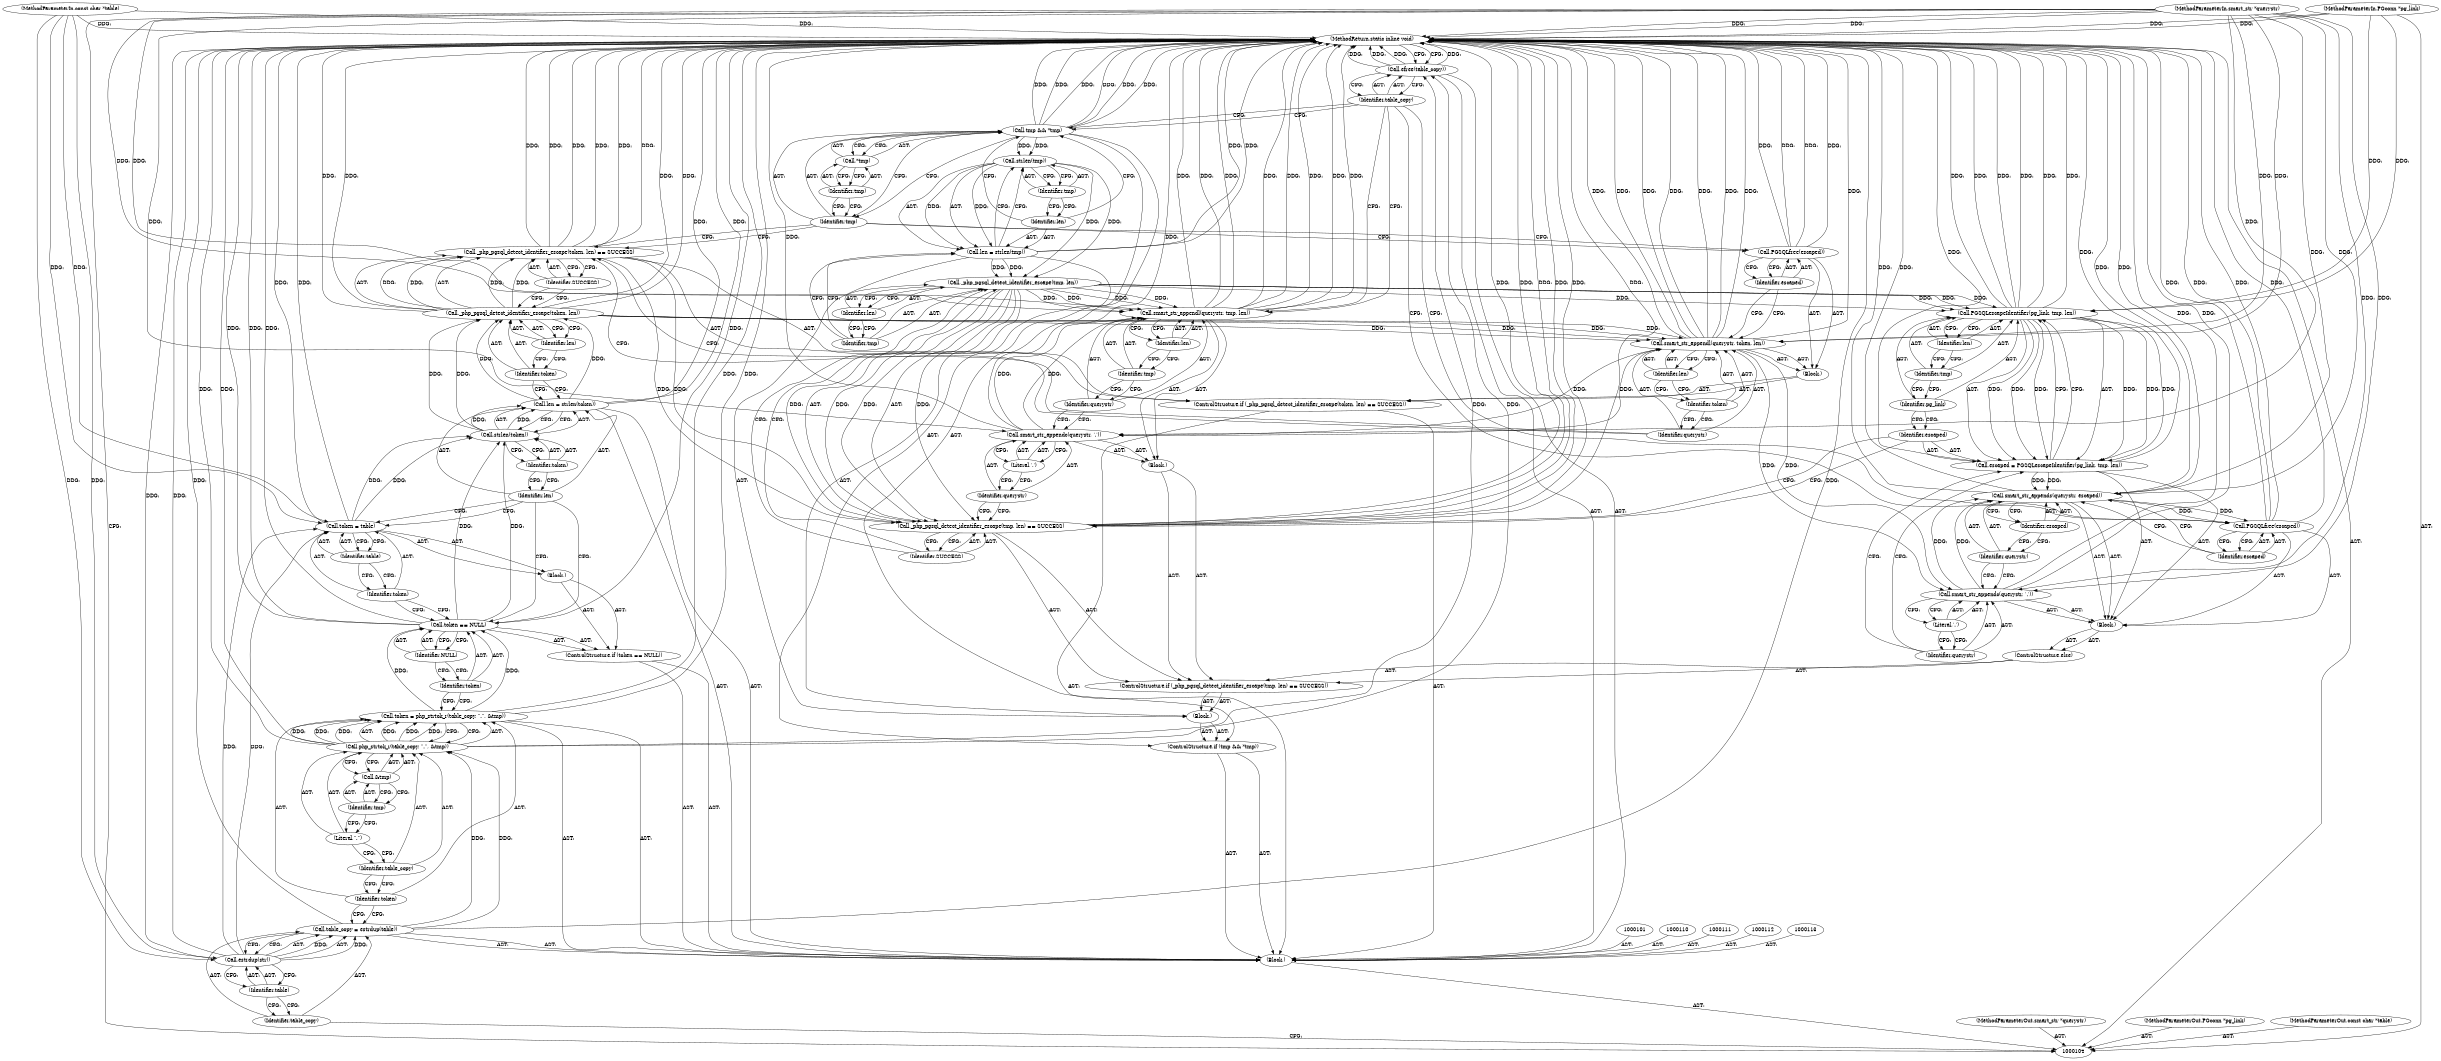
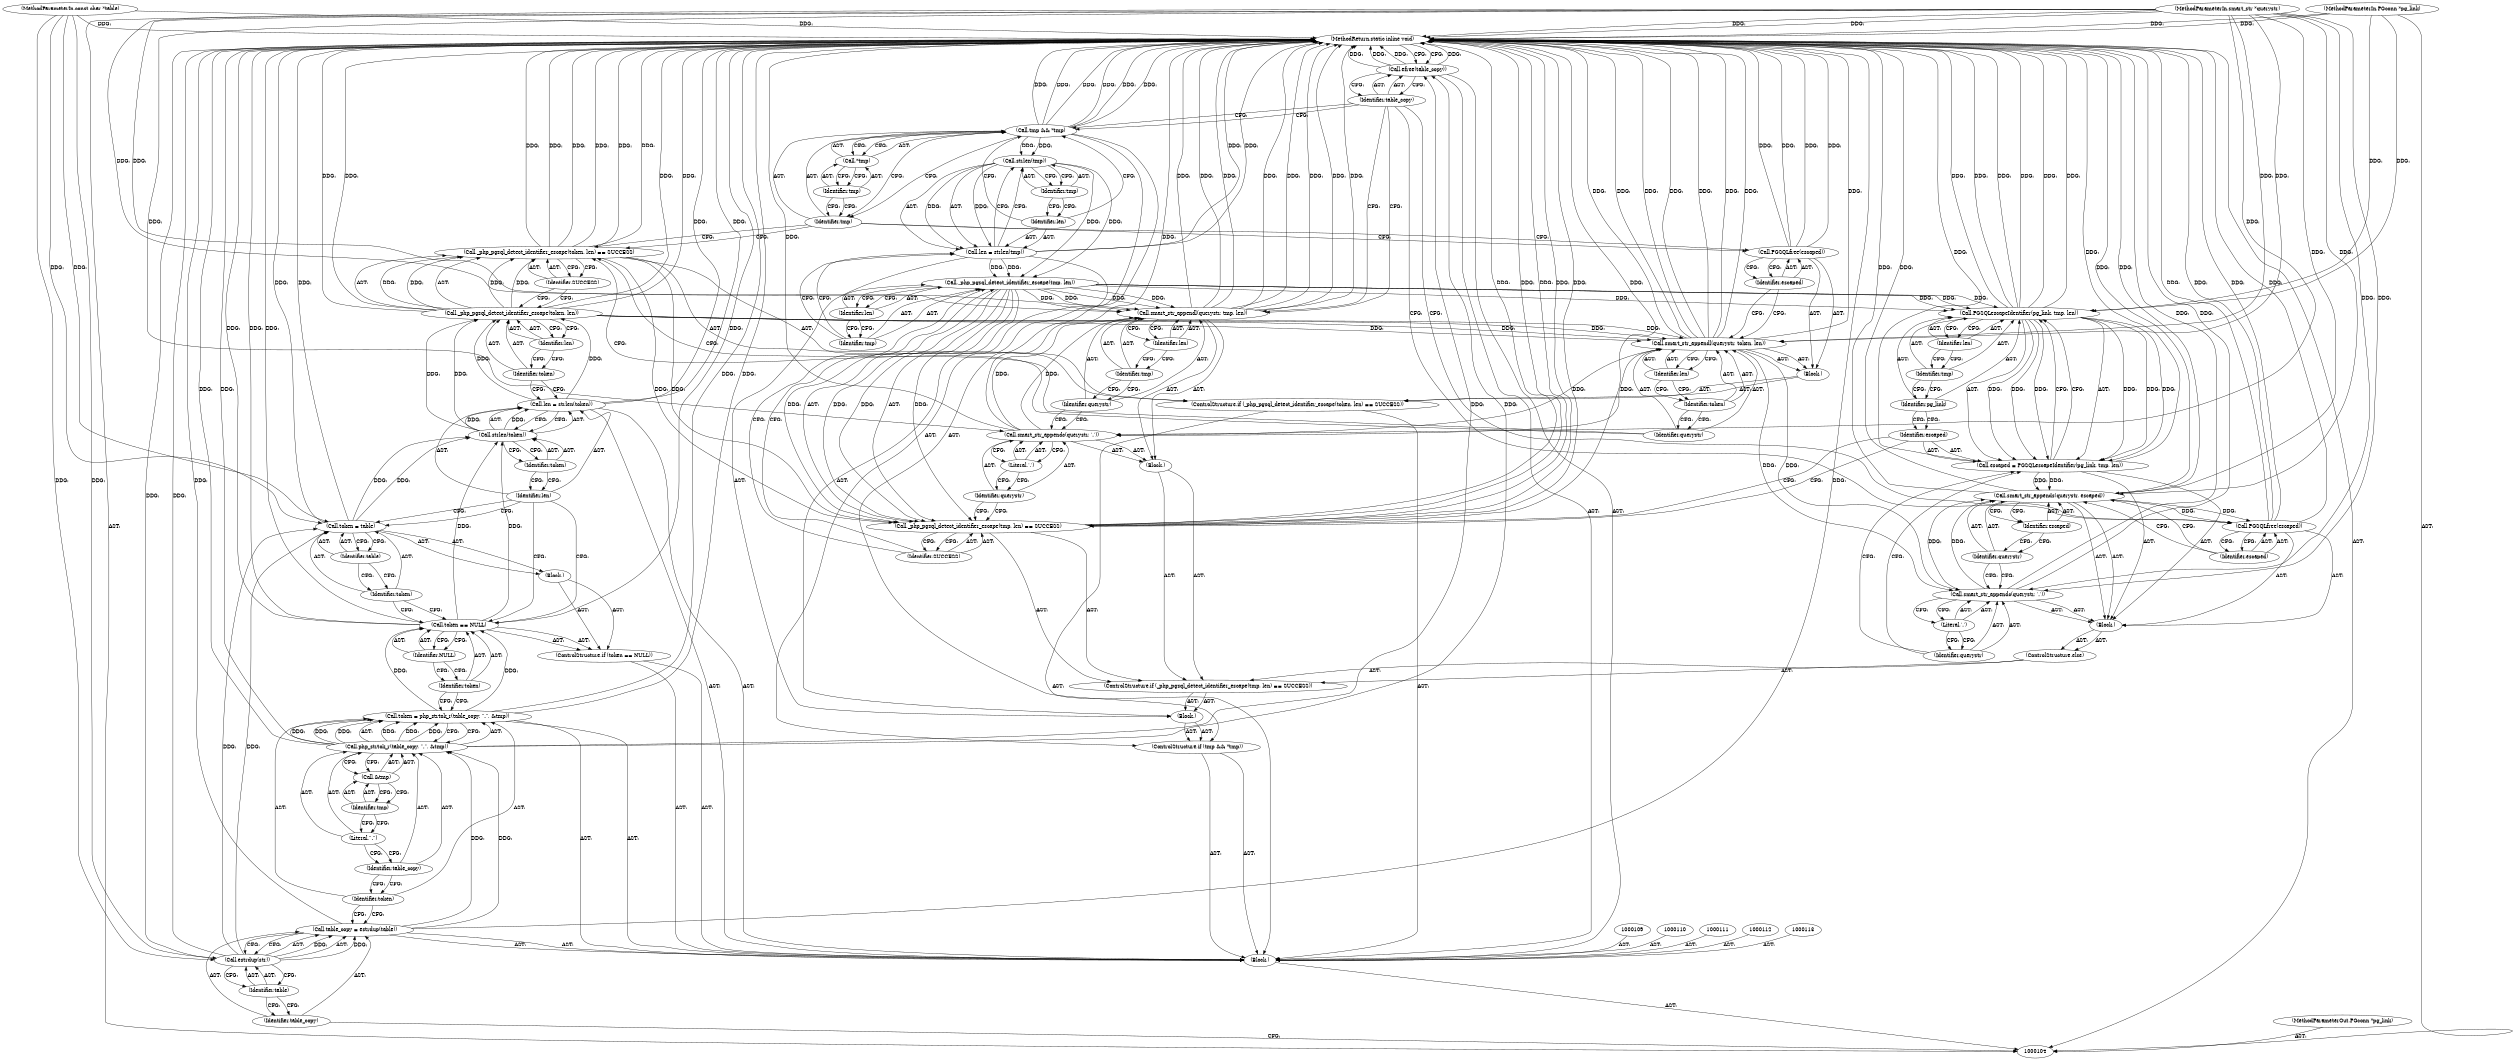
(116, 527) -> (116, 527)
(1635, 930) -> (1632, 930)
(2031, 1021) -> none
(2341, 1021) -> none
